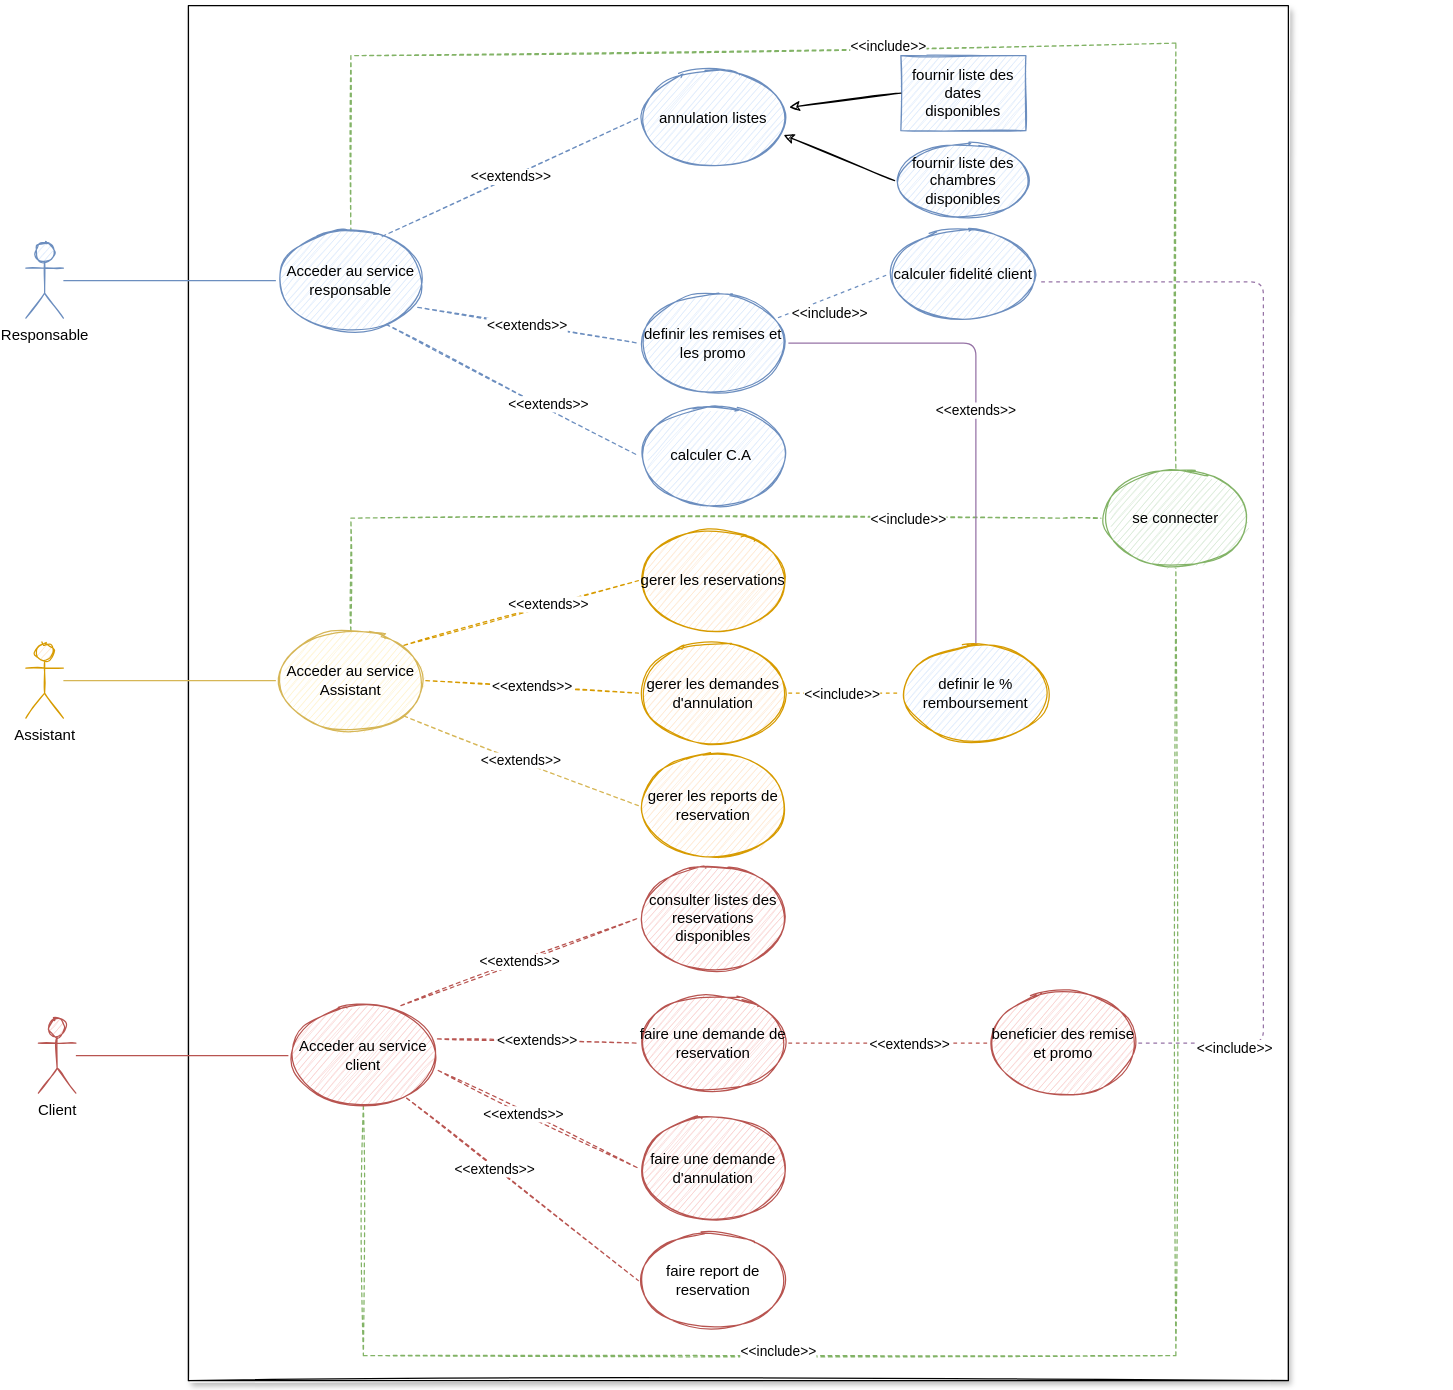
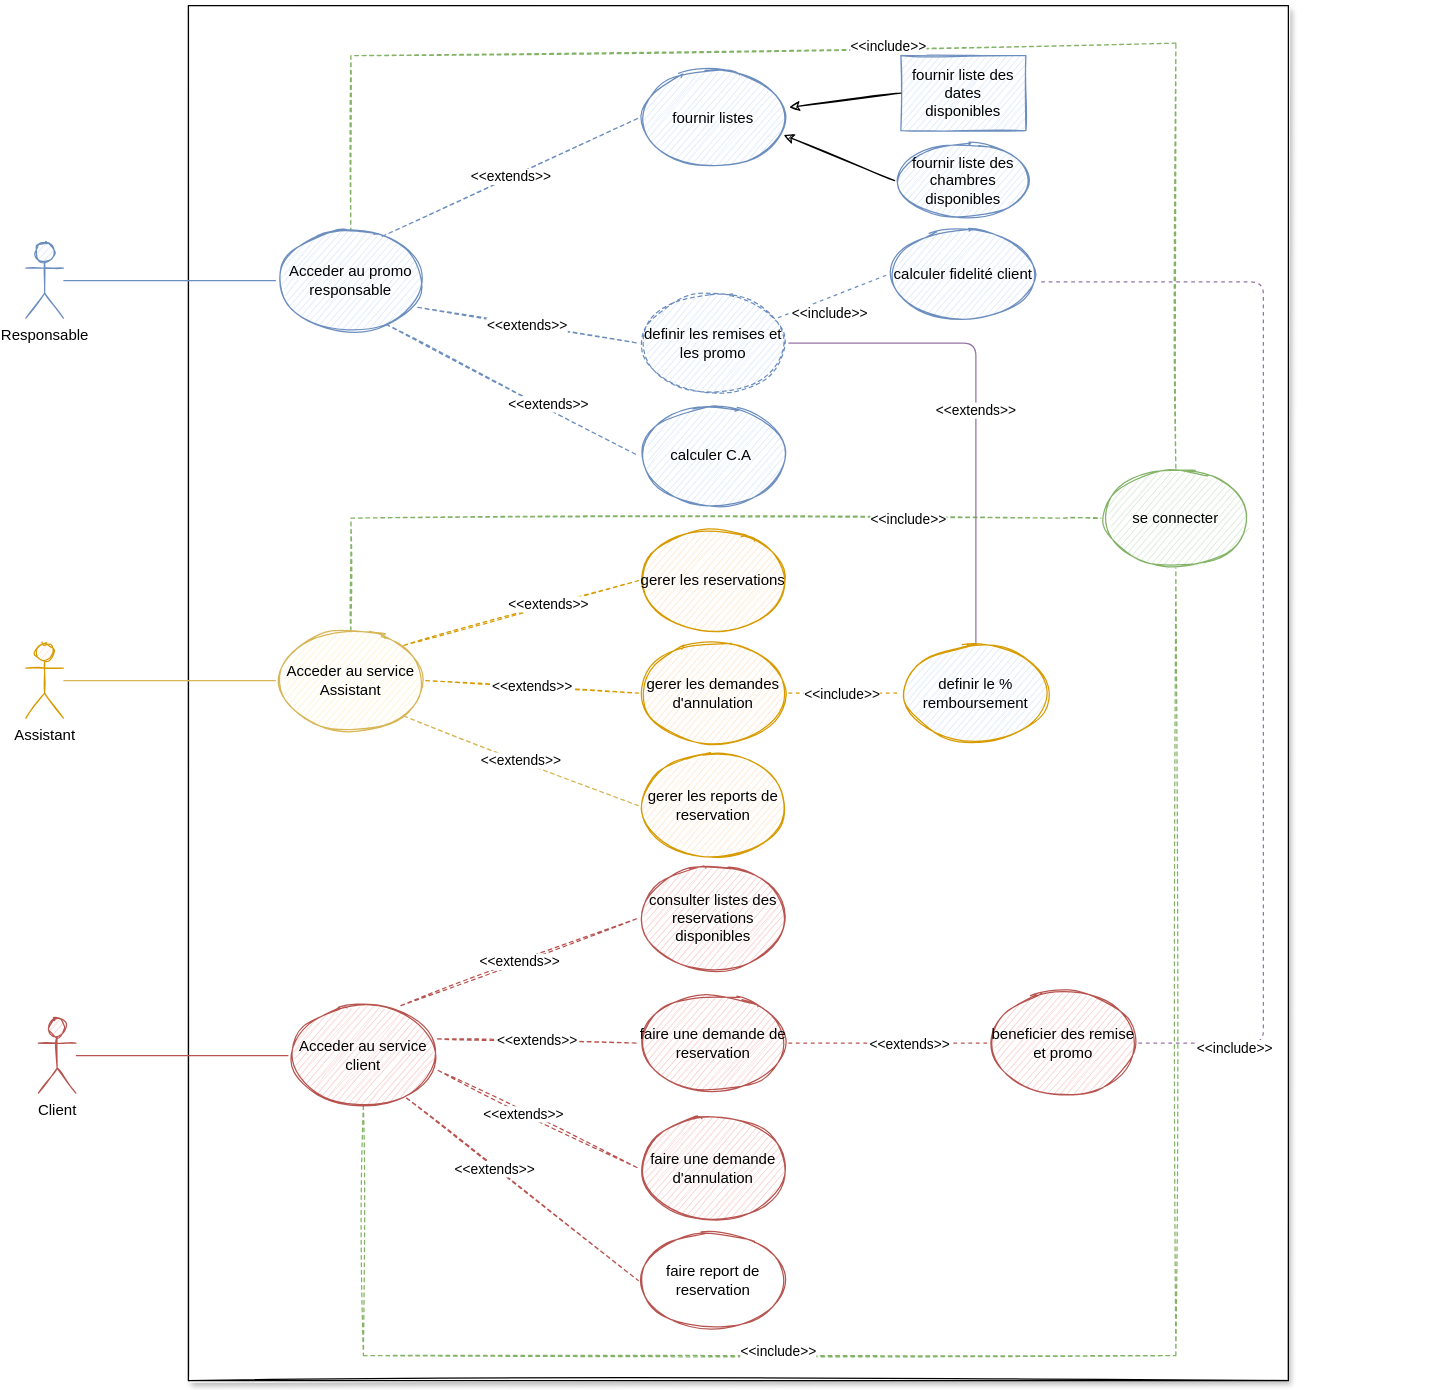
(713, 118) -> (713, 118)
(351, 281) -> (351, 281)
(713, 343) -> (713, 343)
